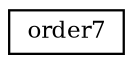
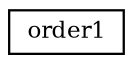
(66, 32) -> (66, 32)
